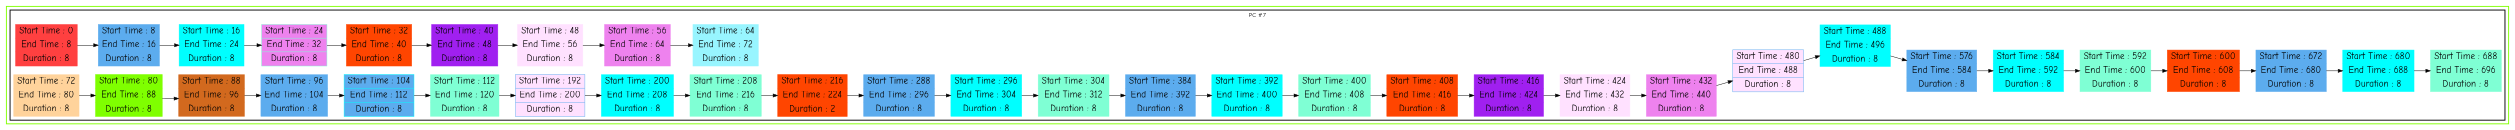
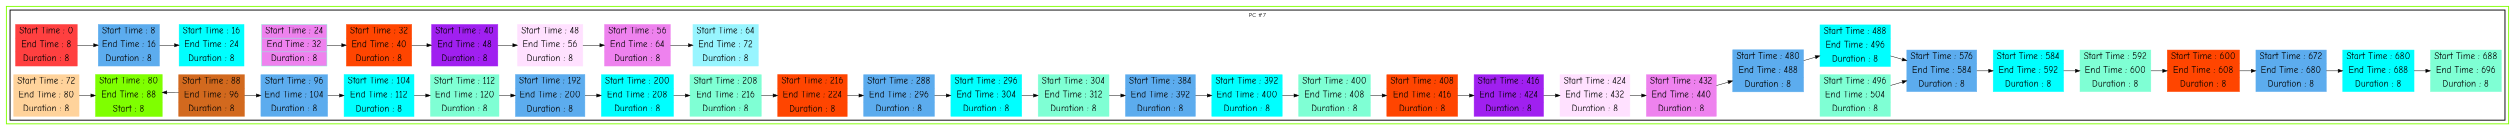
(251, 45) -> none
(1768, 71) -> (1768, 71)
(379, 96) -> (379, 96)
(550, 96) -> (550, 96)
none -> (1855, 96)
(168, 99) -> (173, 92)
(129, 109) -> (129, 109)
(812, 109) -> (812, 109)
